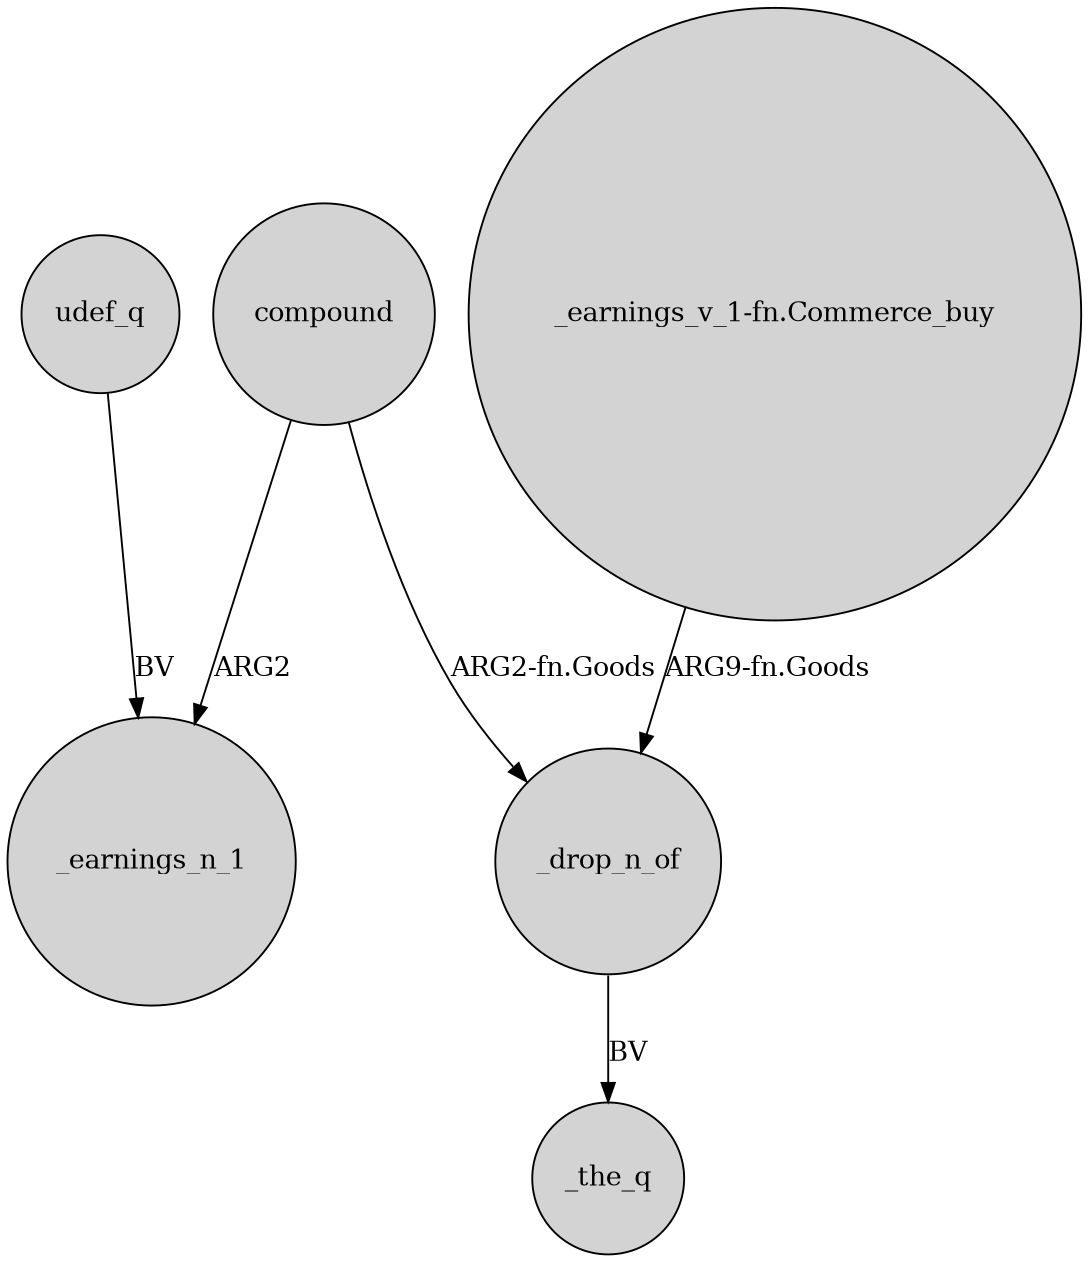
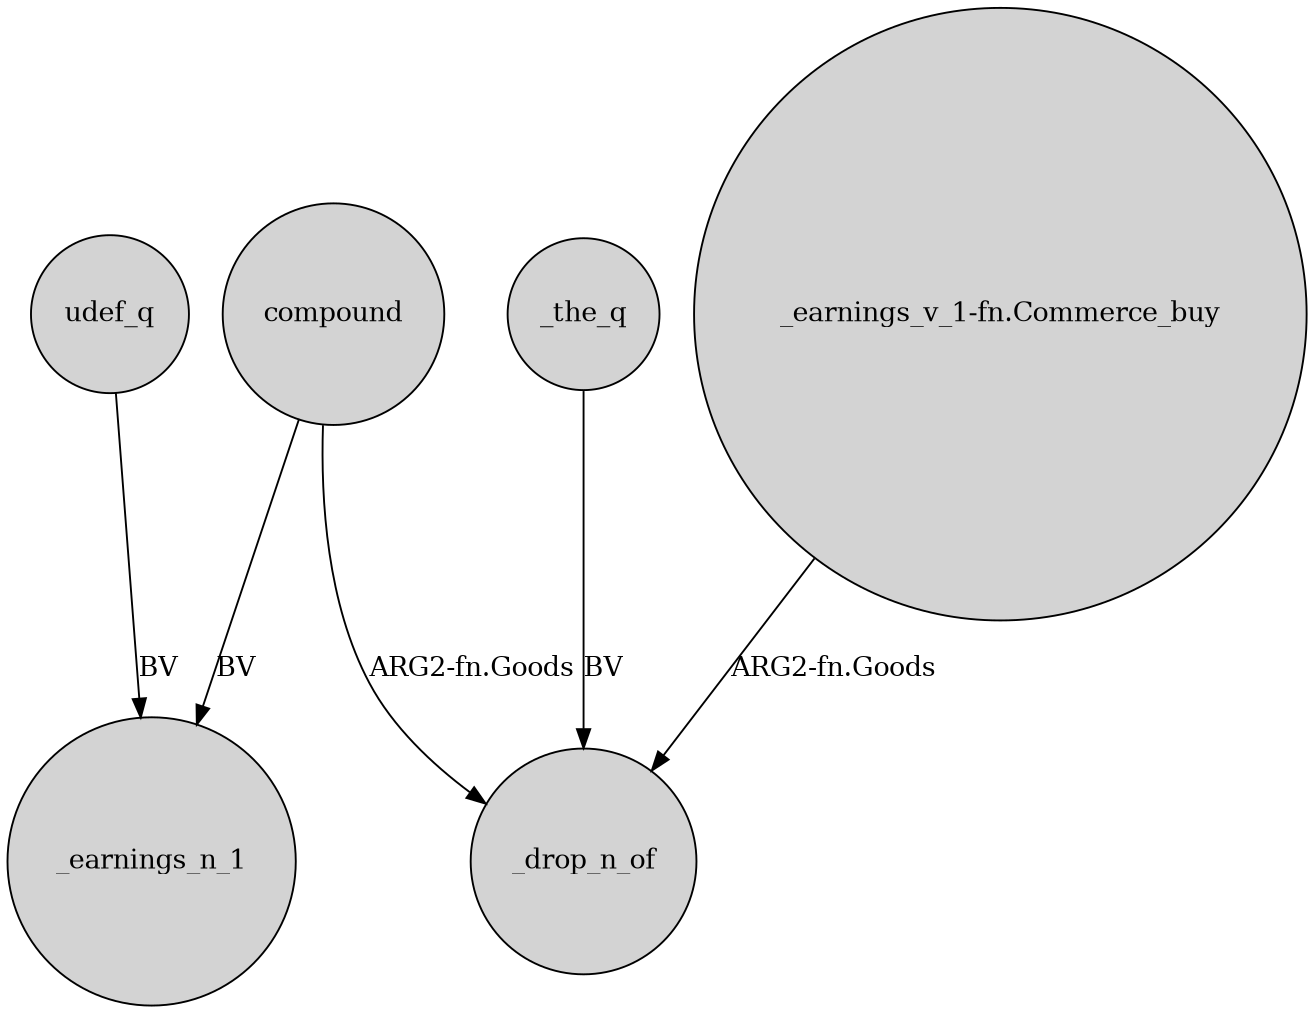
(253, 669) -> (236, 669)
(768, 669) -> (835, 669)
(608, 1029) -> (584, 560)
